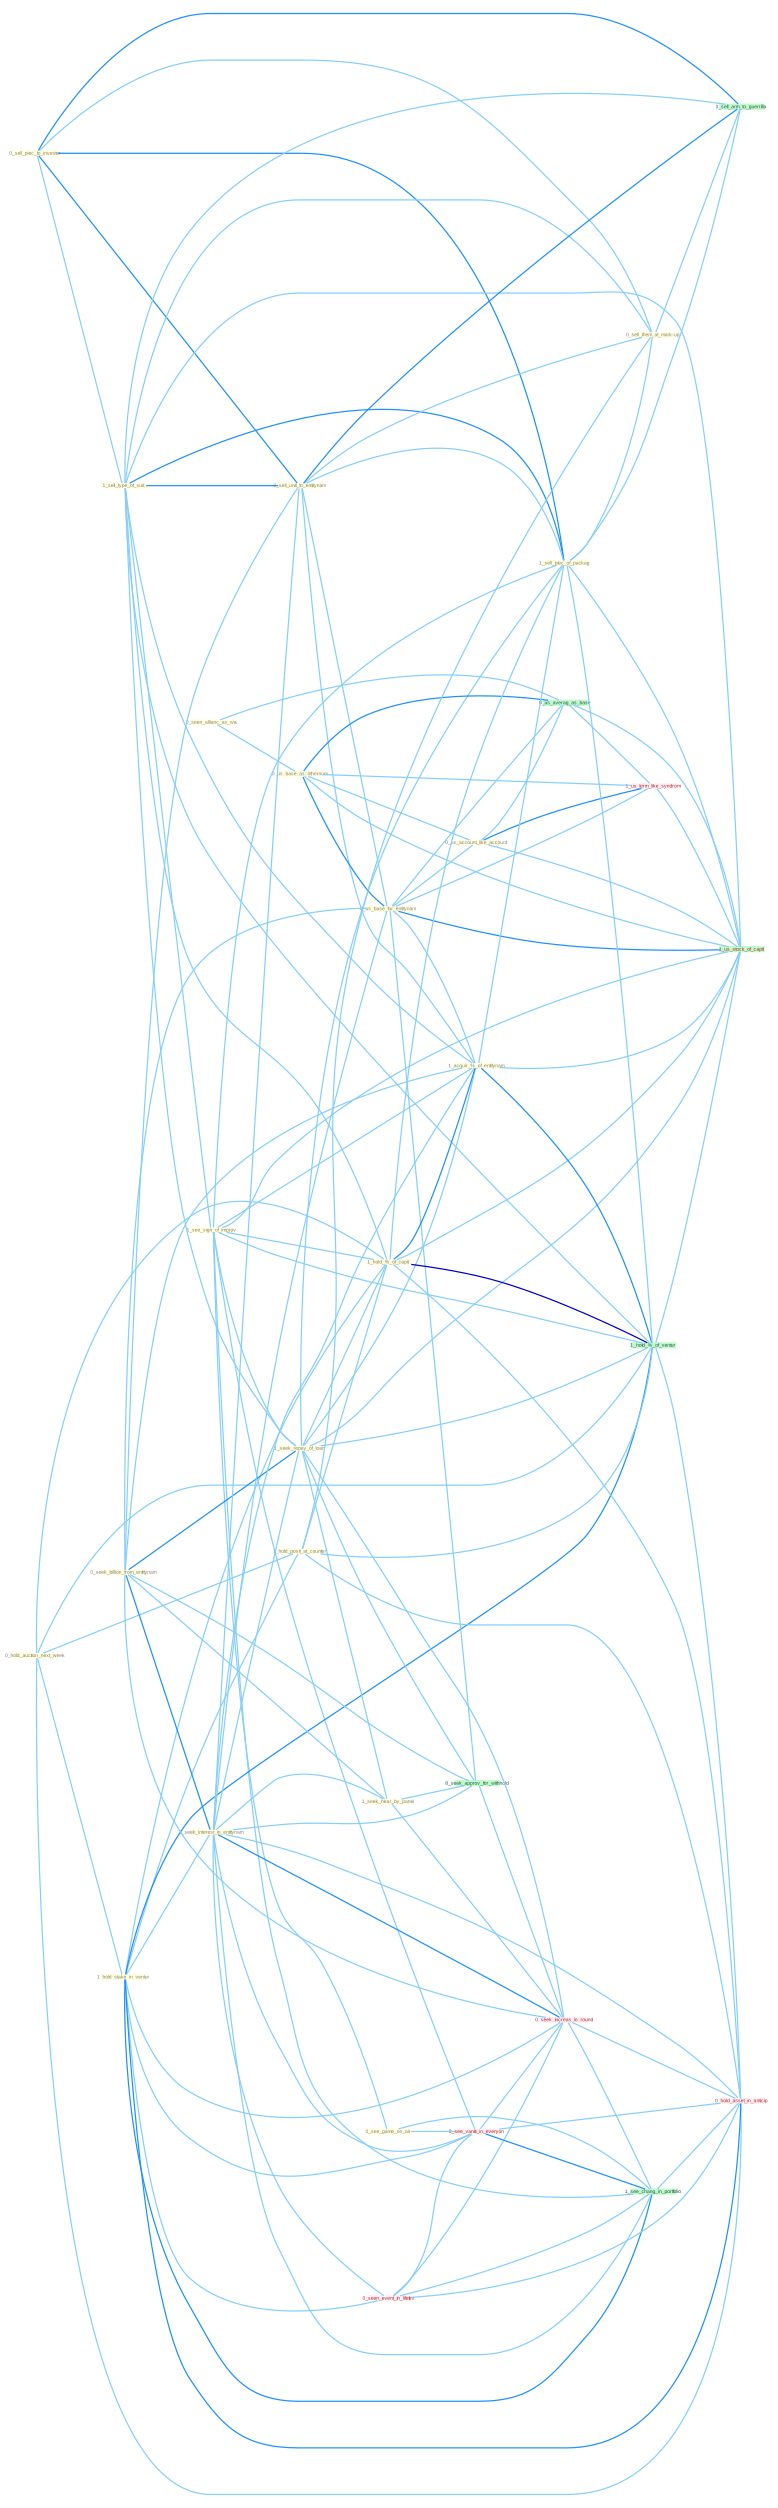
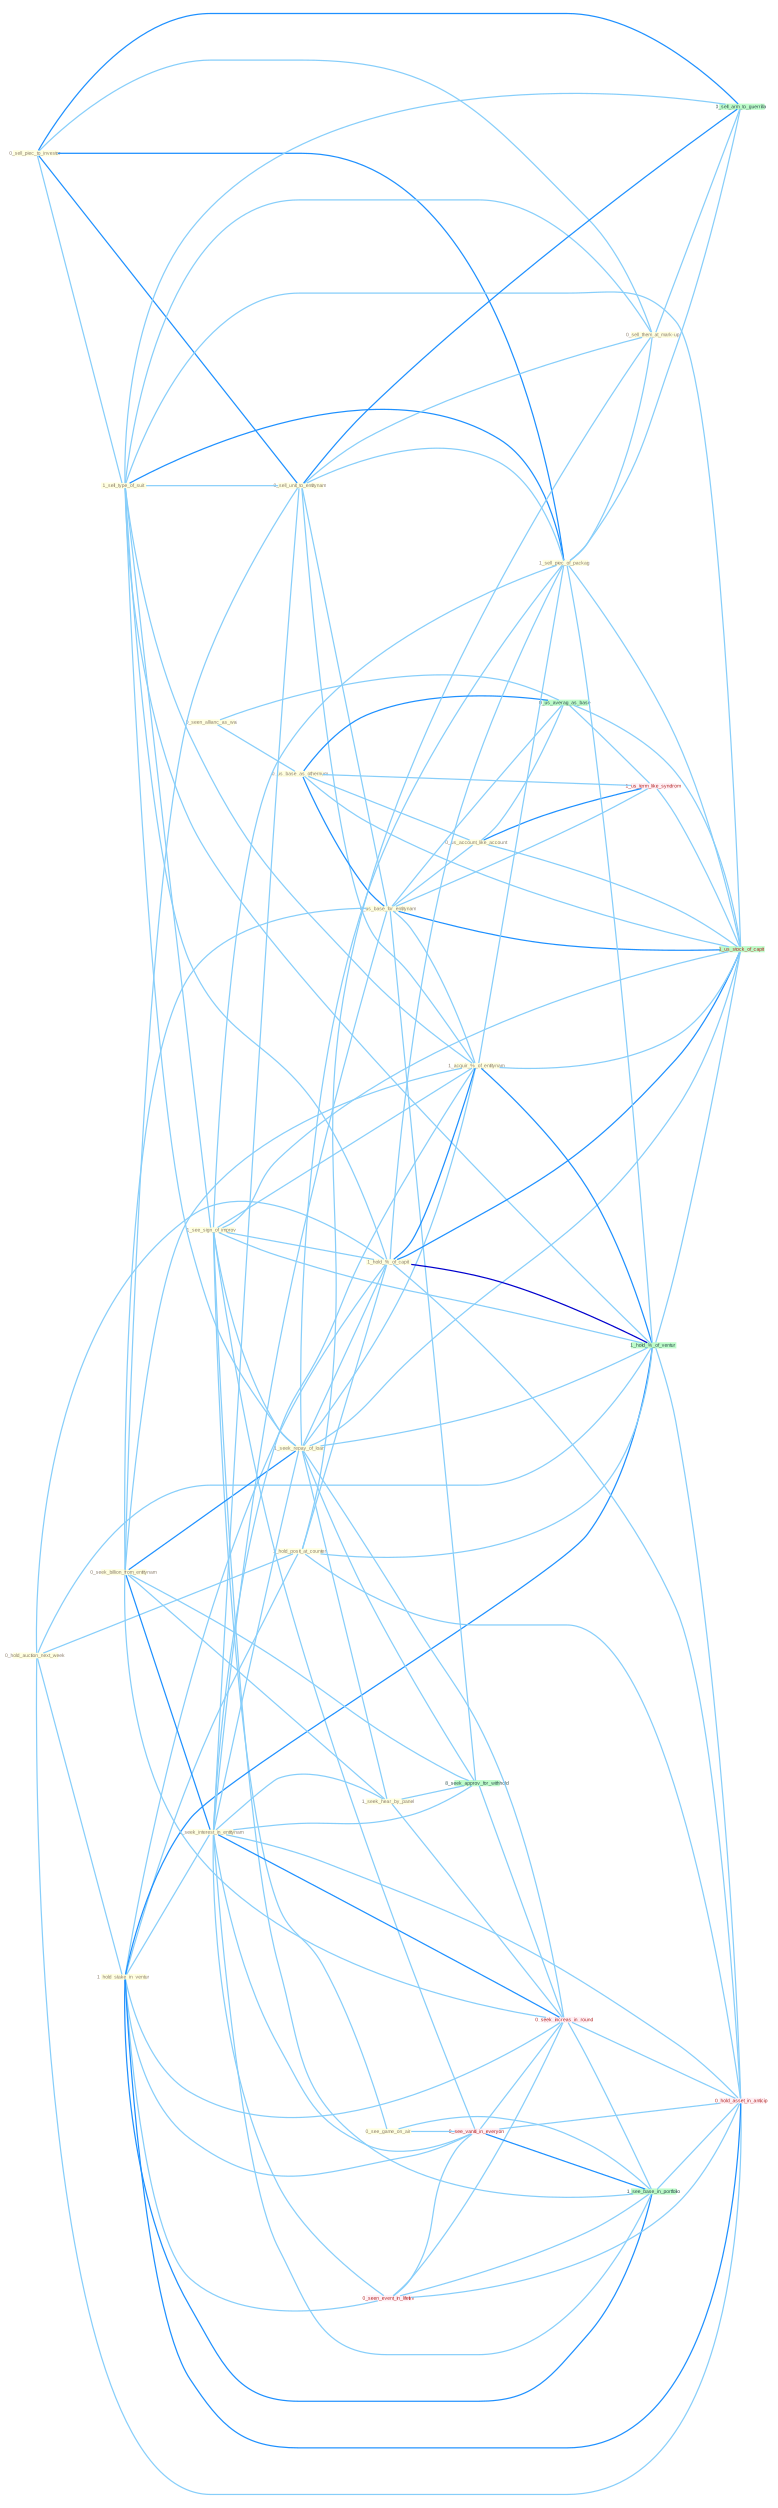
(212, 486) -> (212, 486)
(597, 1137) -> (597, 1137)
(654, 2192) -> (654, 2192)
